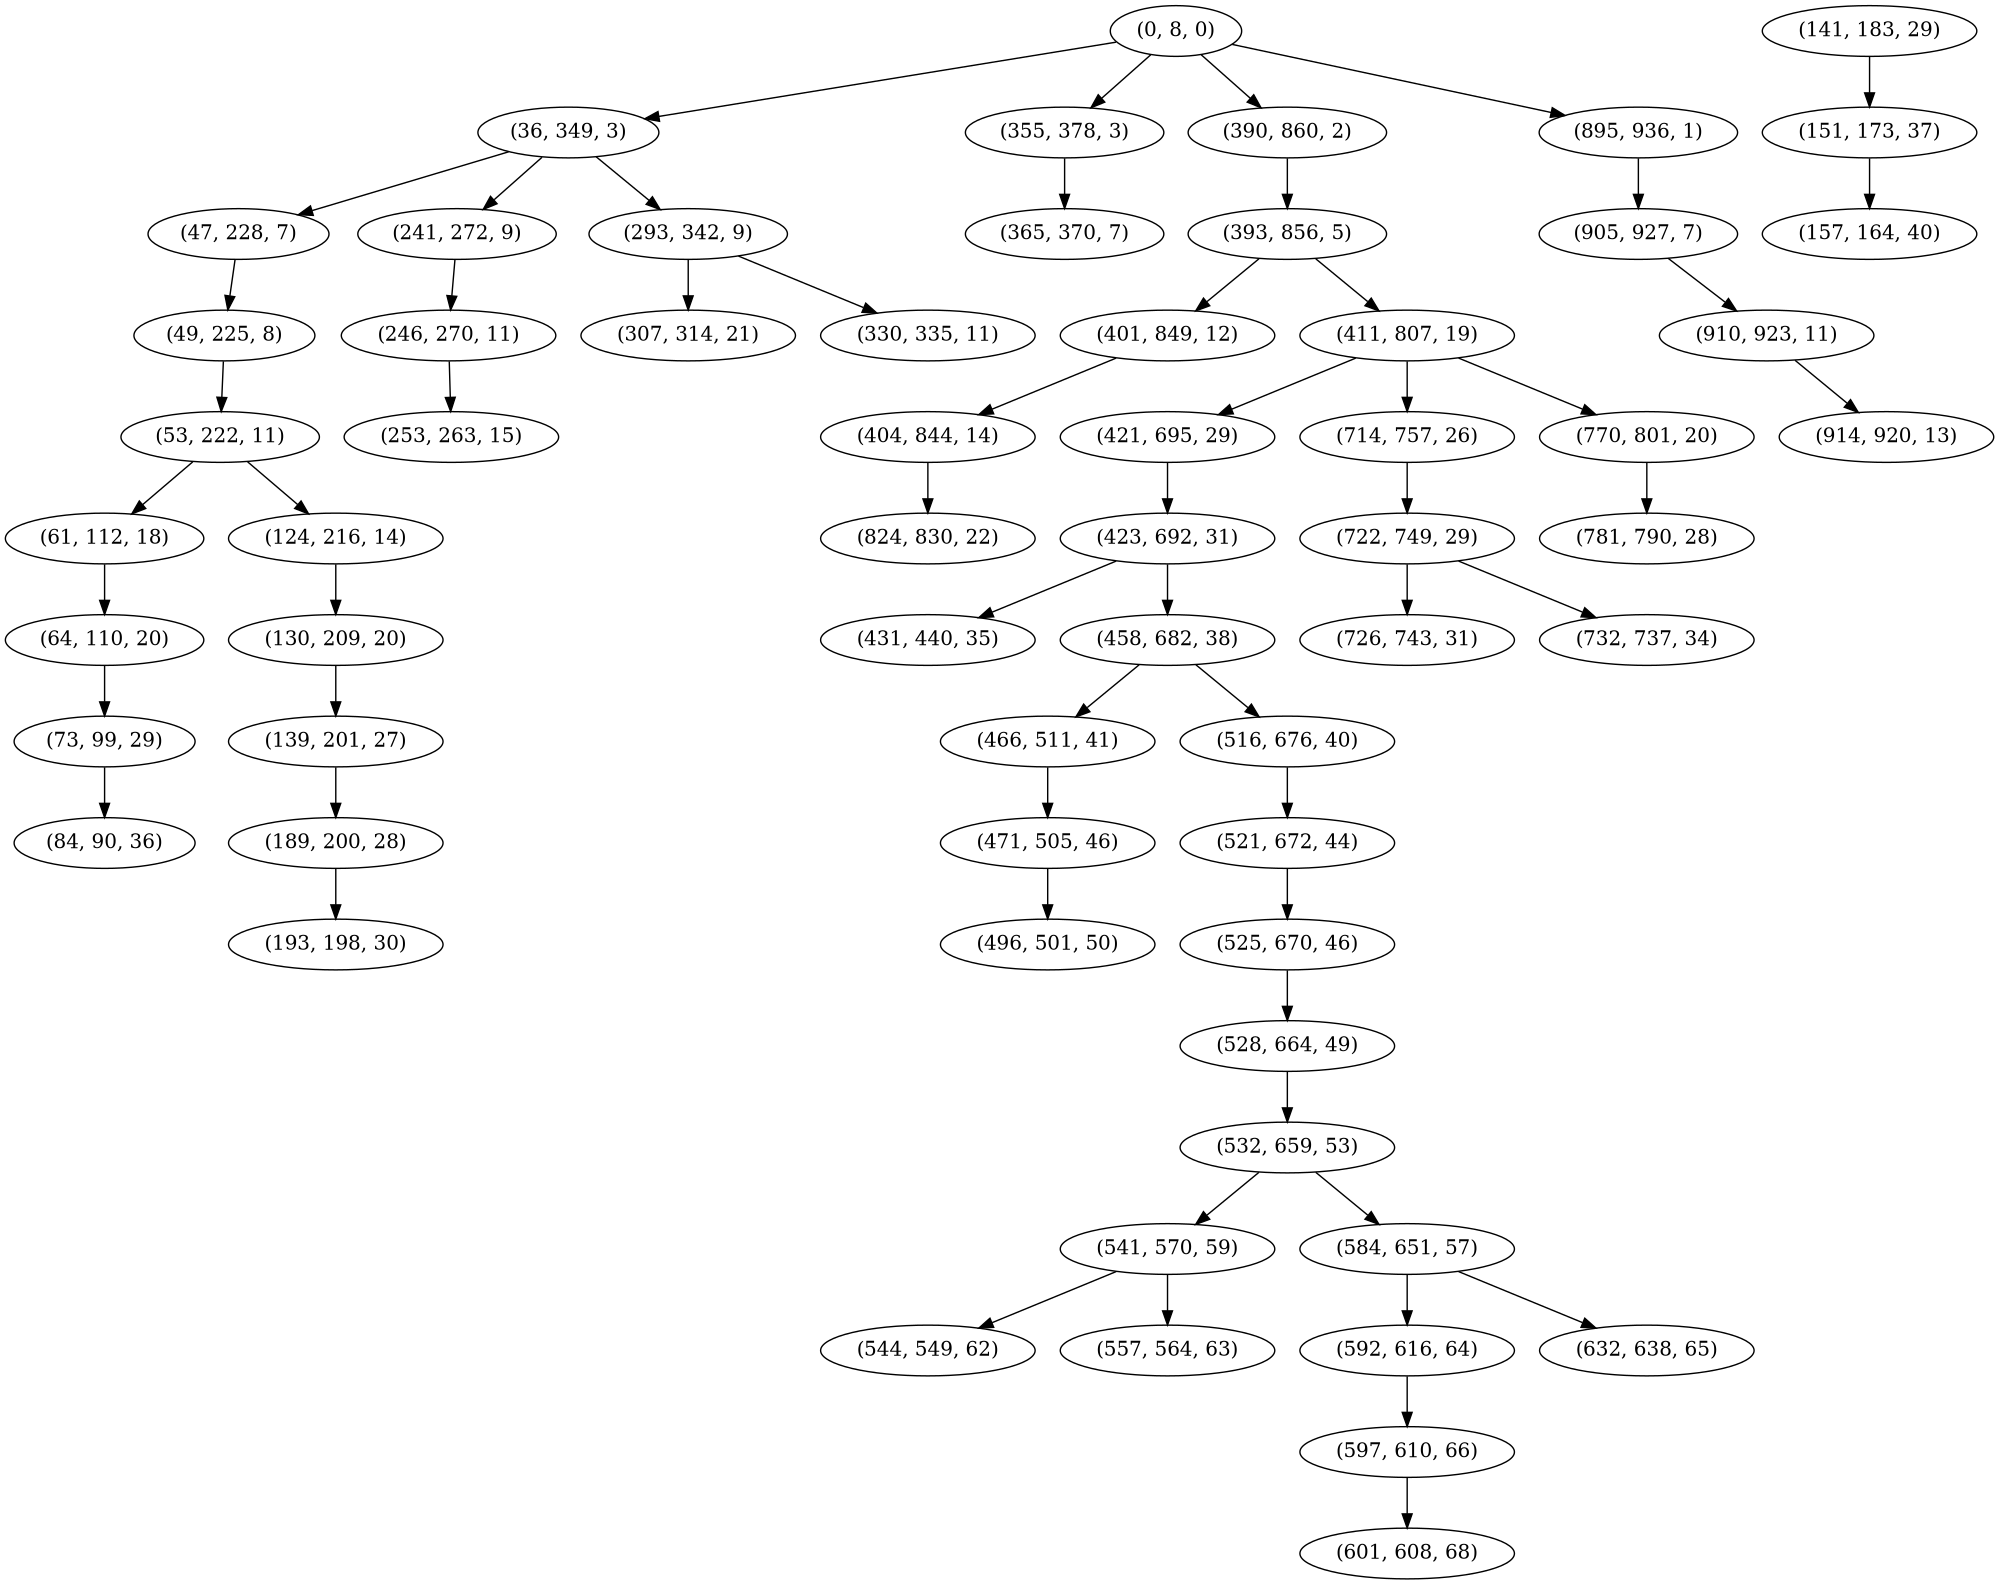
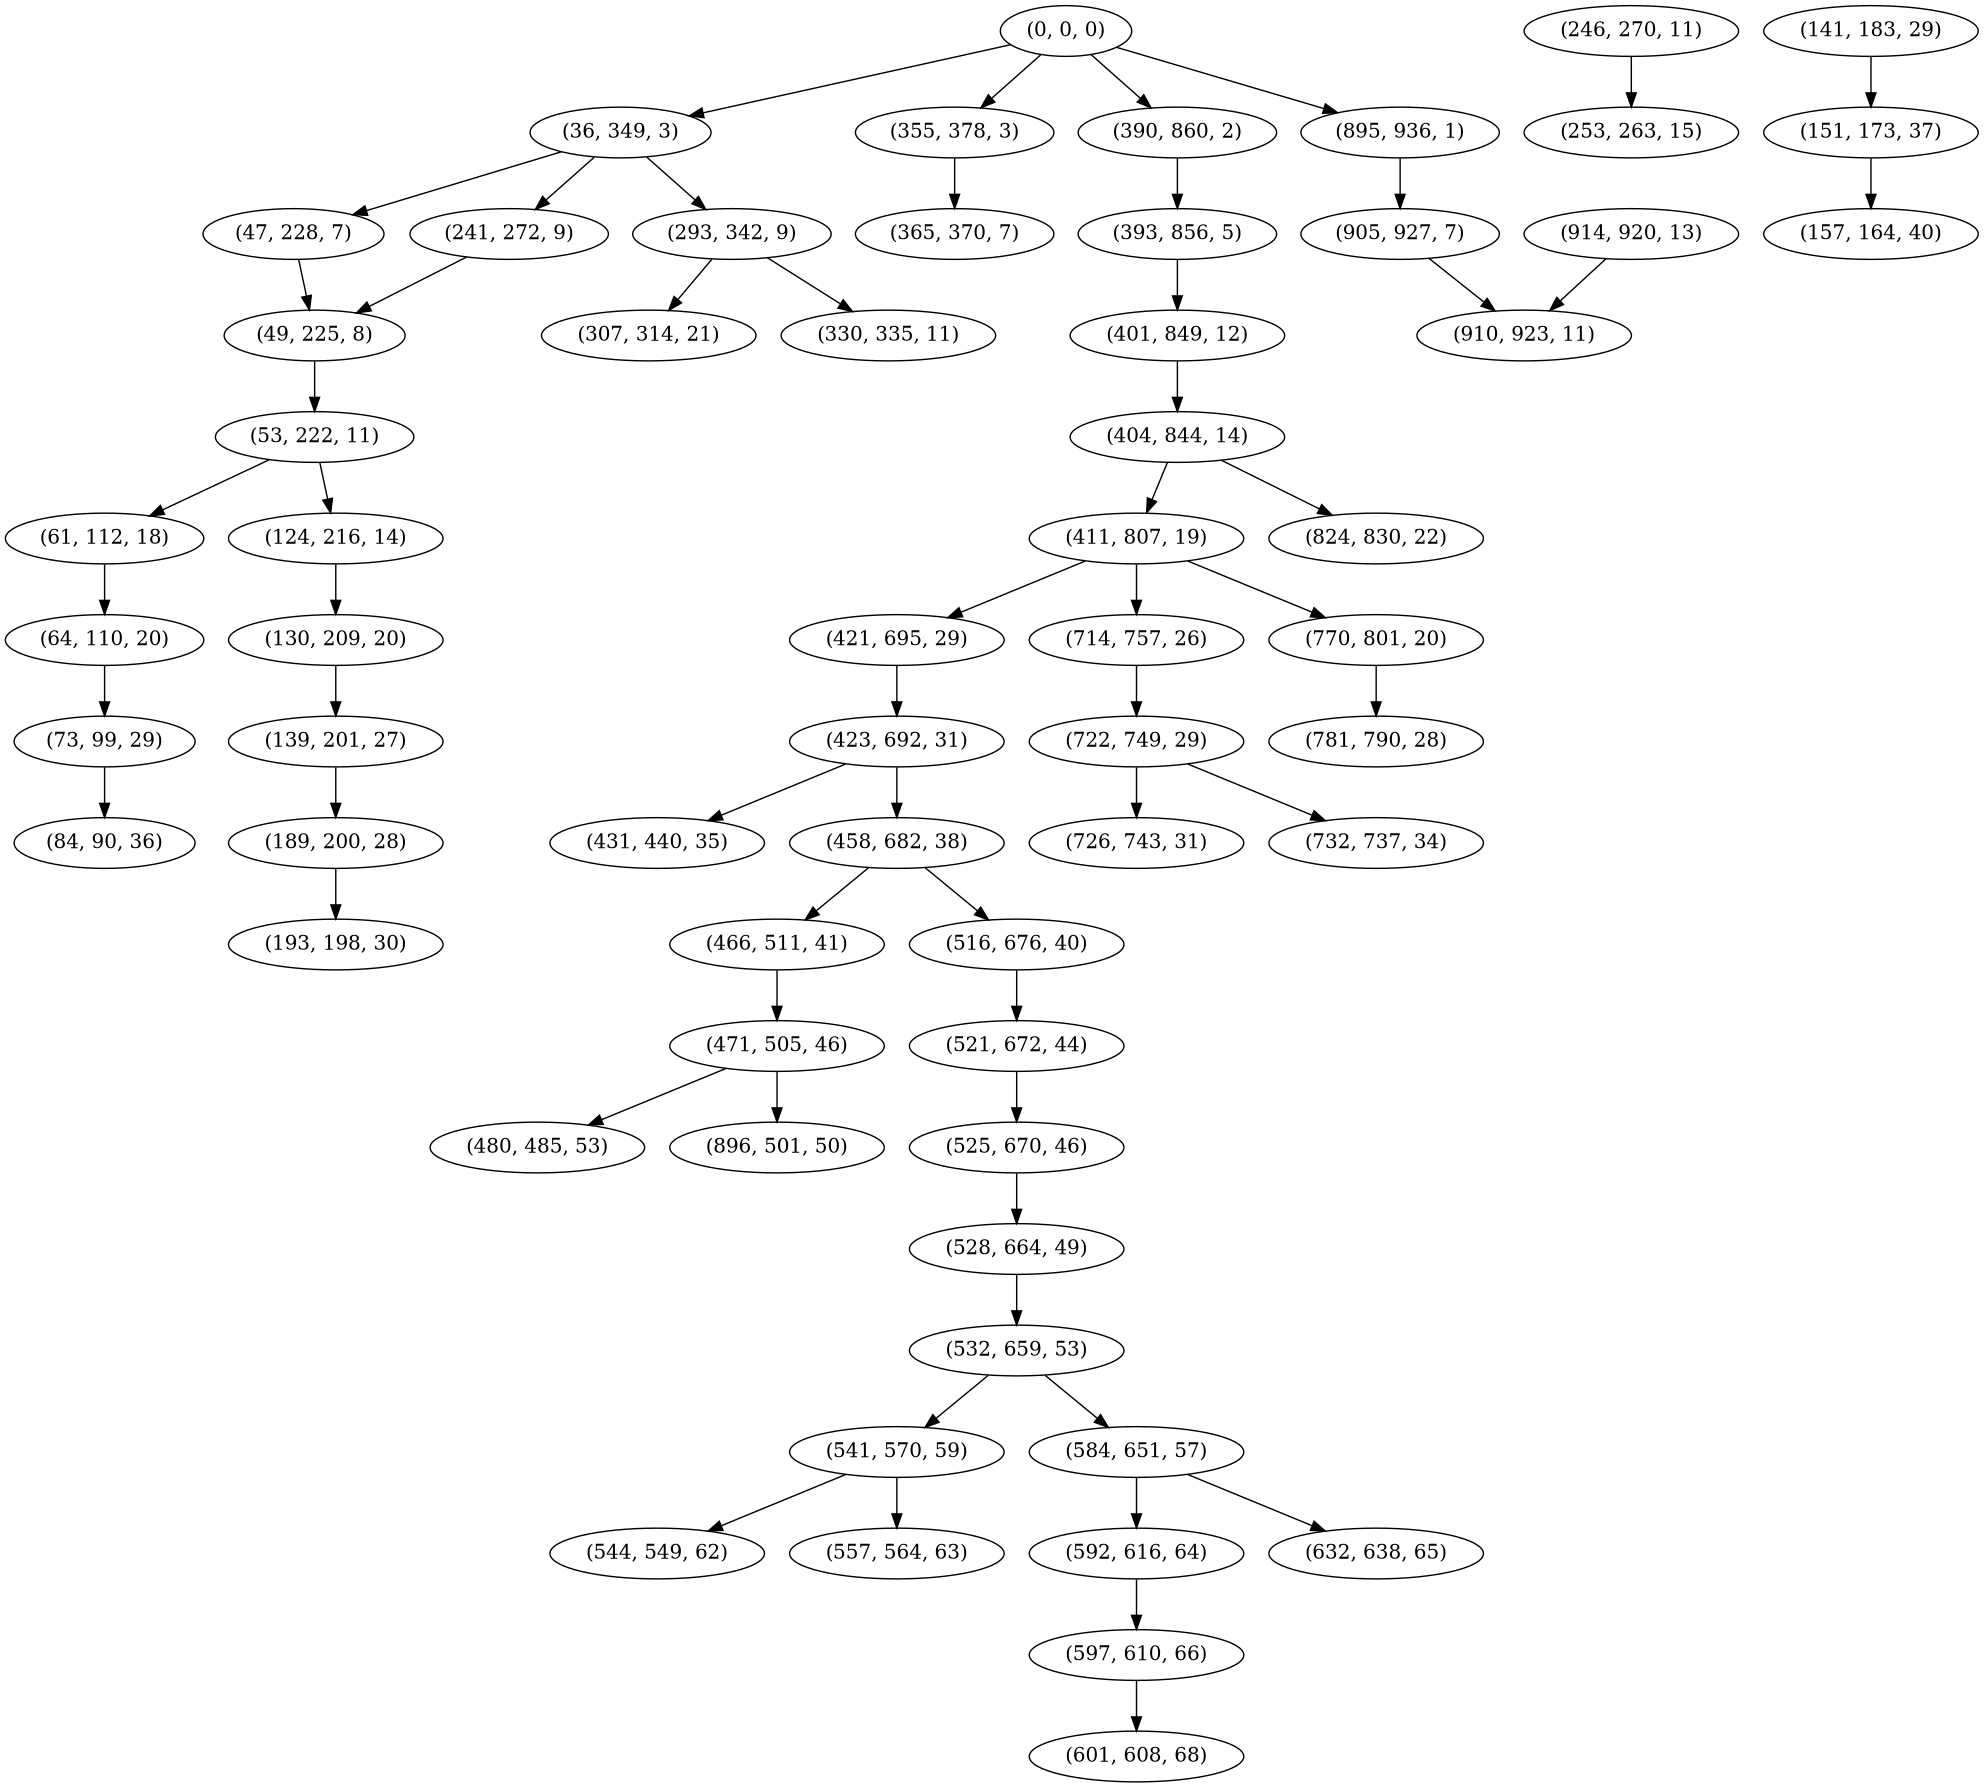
(1176, 31) -> (1066, 31)
(453, 278) -> (418, 282)
(1342, 280) -> (1160, 481)
(1821, 382) -> (1583, 280)
(1048, 945) -> (777, 1148)
none -> (537, 1148)
